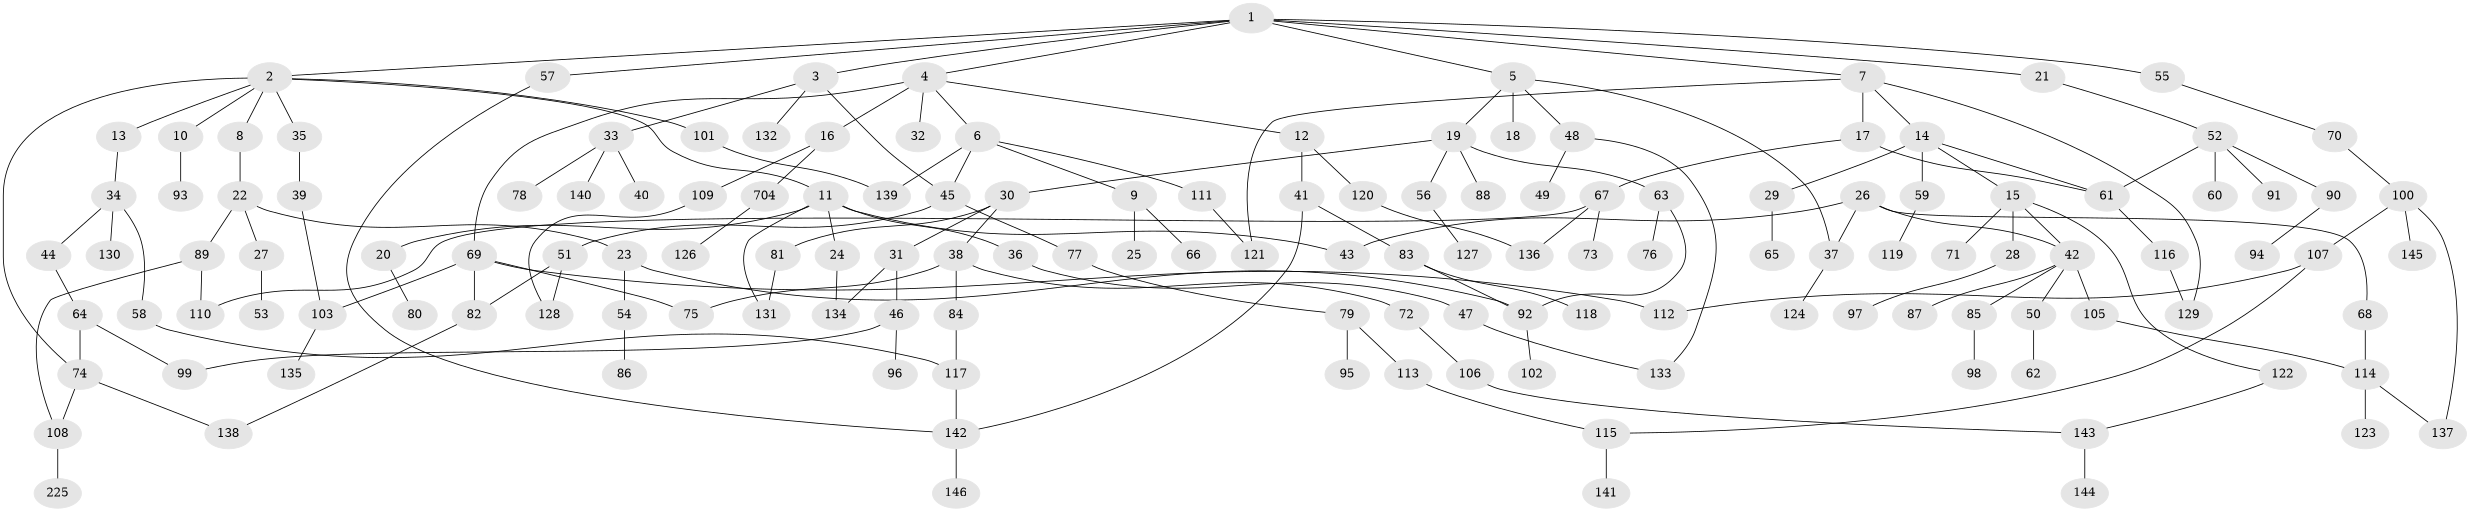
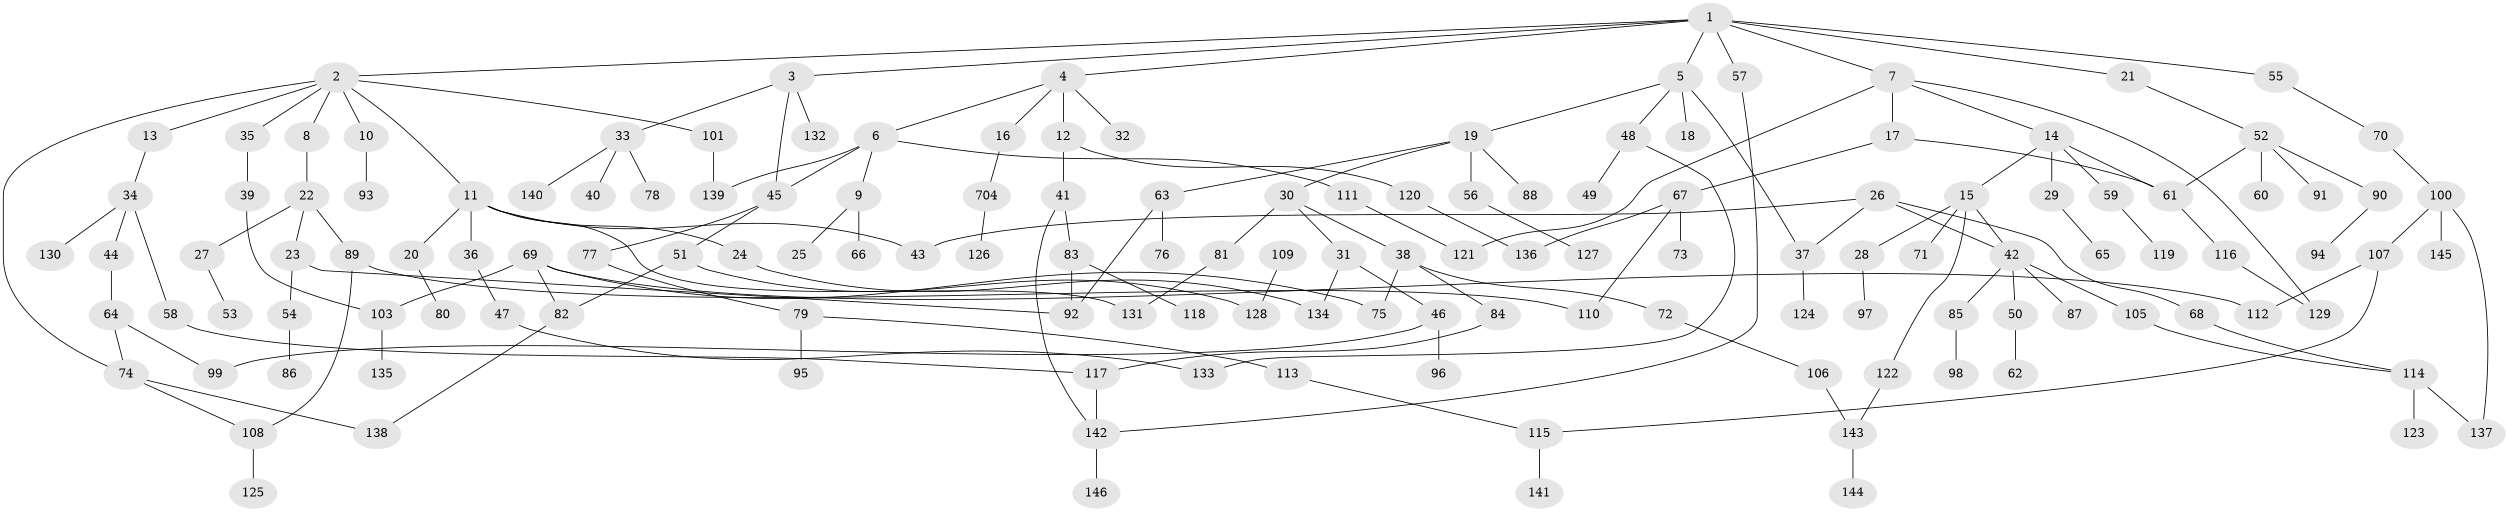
(655, 103) -> none
(766, 167) -> none
(1532, 375) -> none
(58, 493) -> (253, 493)
